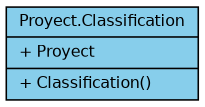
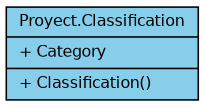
(57, 52) -> (63, 52)
